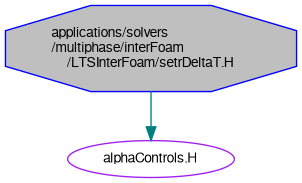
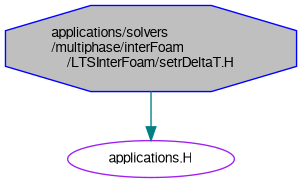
(151, 159) -> (151, 159)
